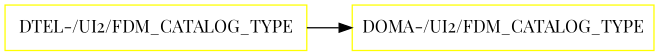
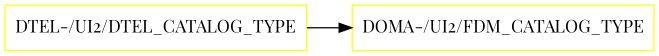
(156, 28) -> (156, 28)
